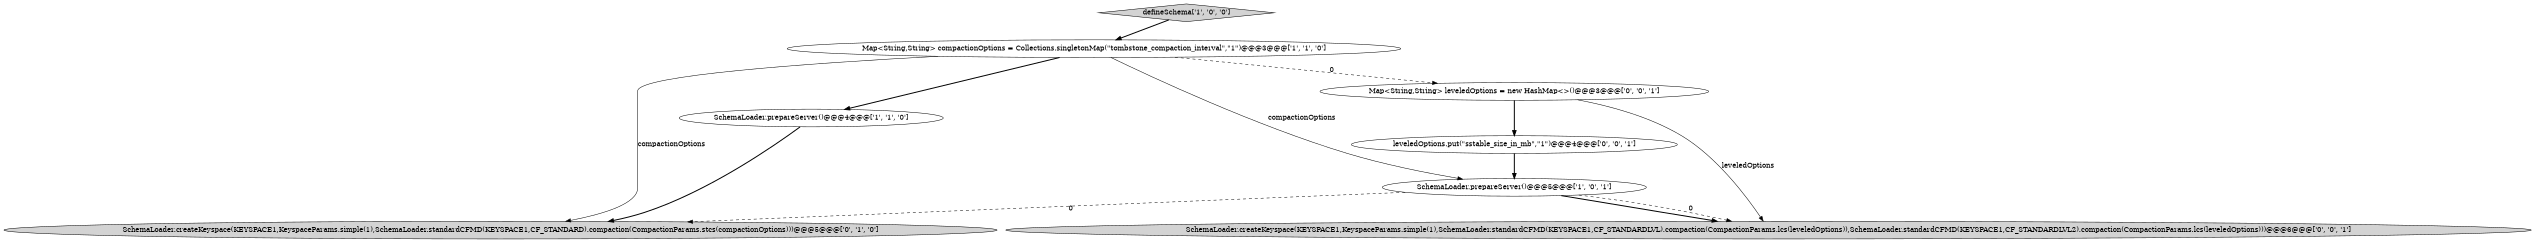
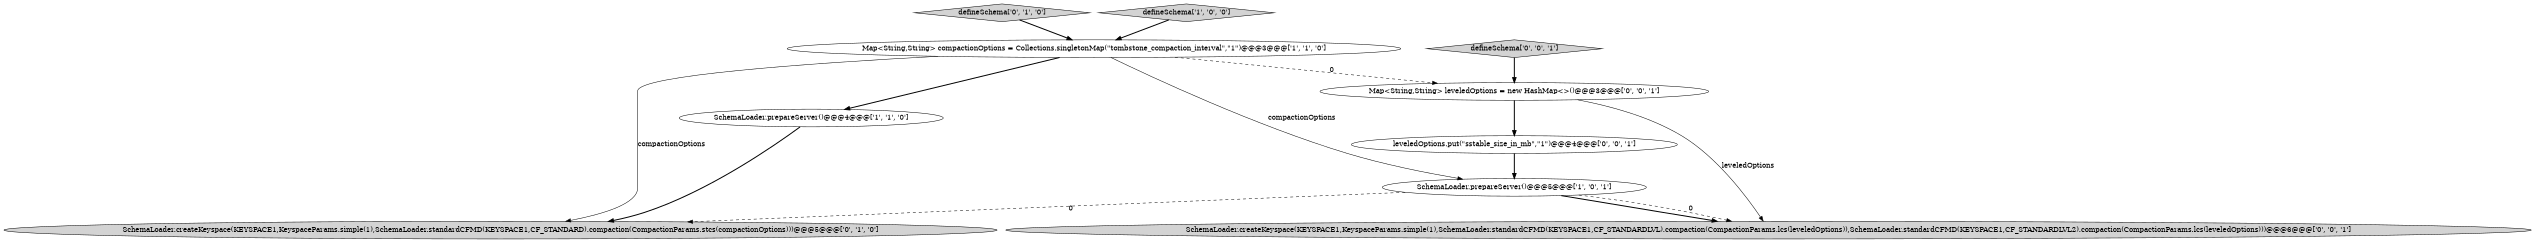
none -> (1002, 13)
none -> (1514, 49)
